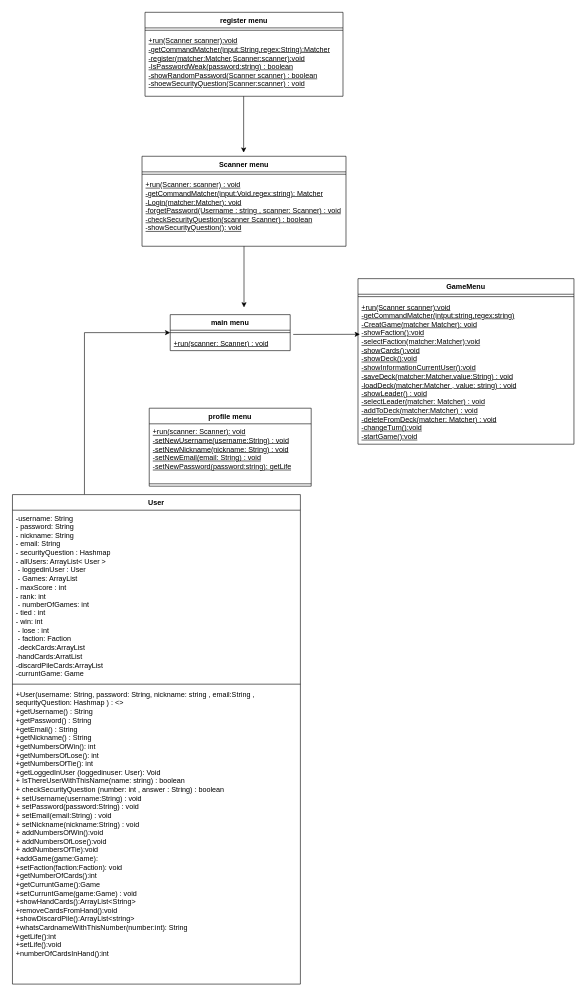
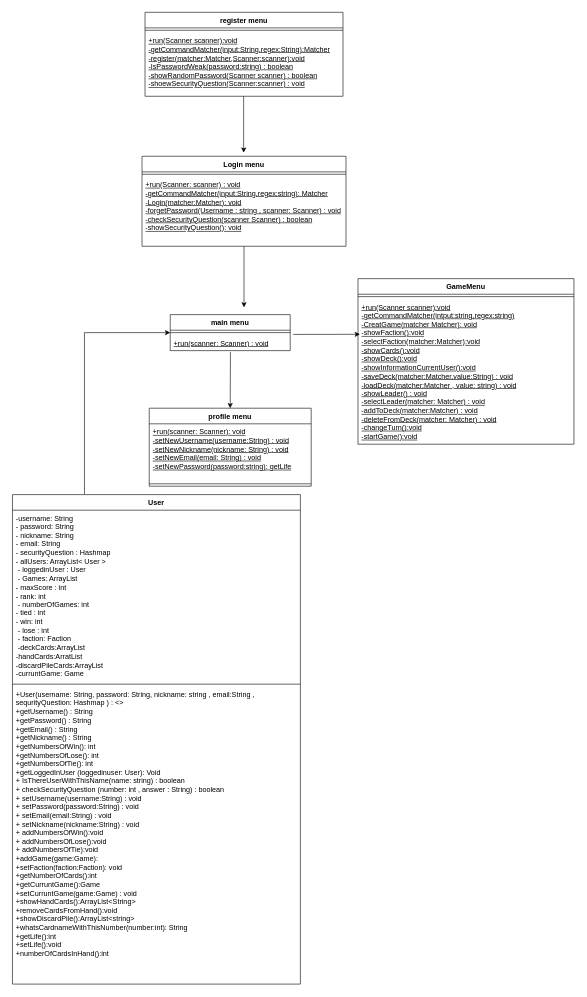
(244, 165) -> (244, 165)
(245, 211) -> (245, 215)
none -> (230, 364)
